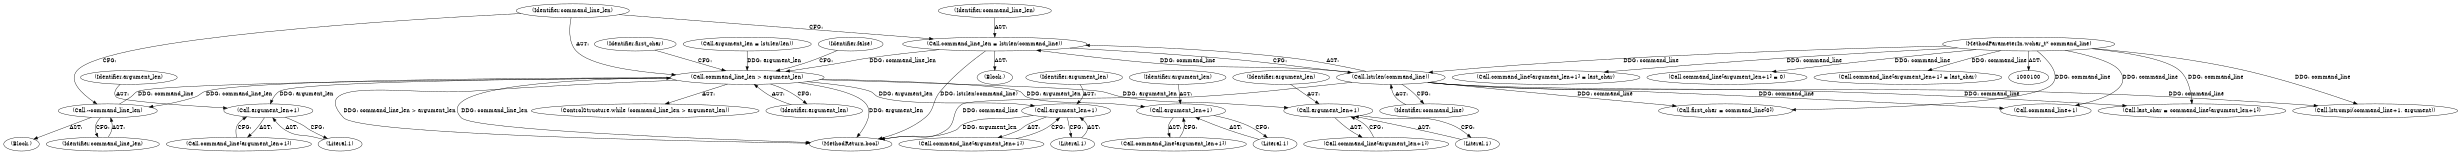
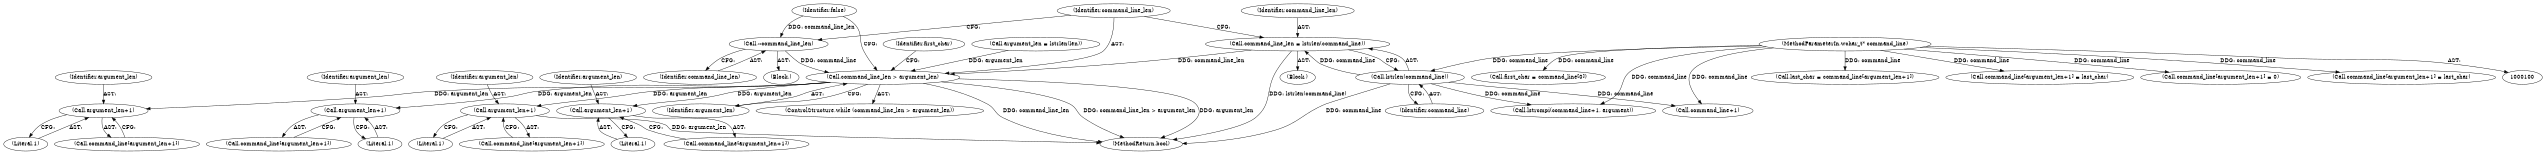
(410, 80) -> (791, 23)
(1845, 92) -> none
(1551, 94) -> none
